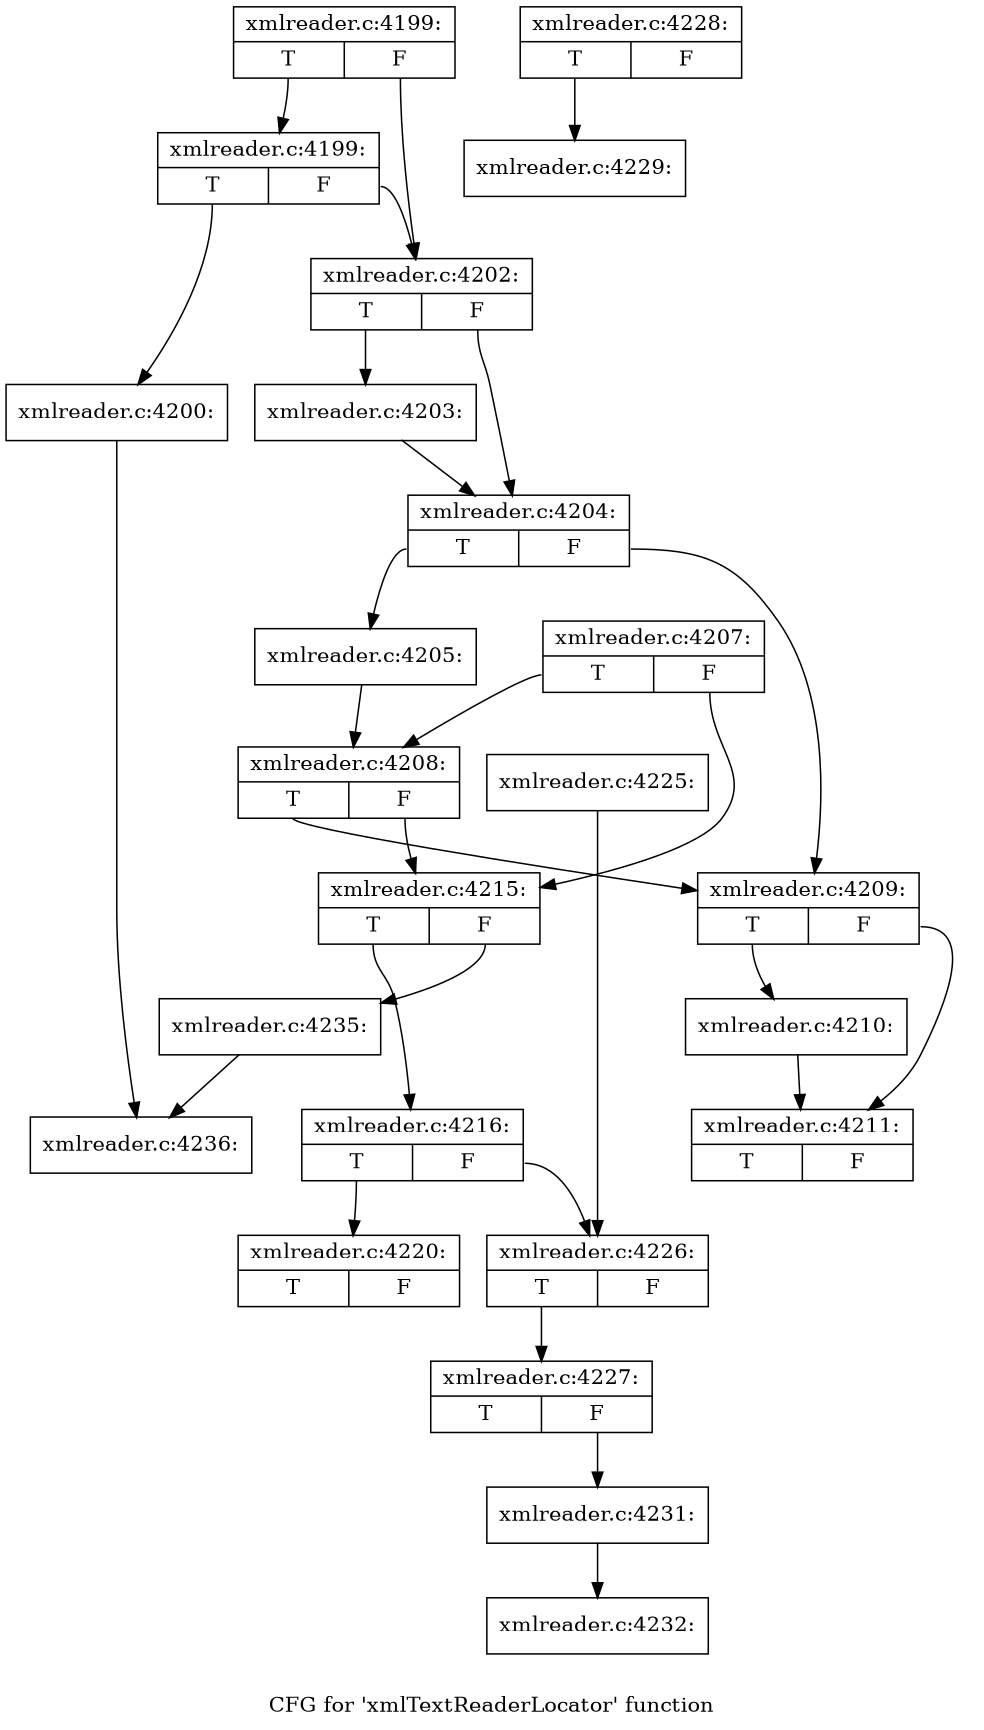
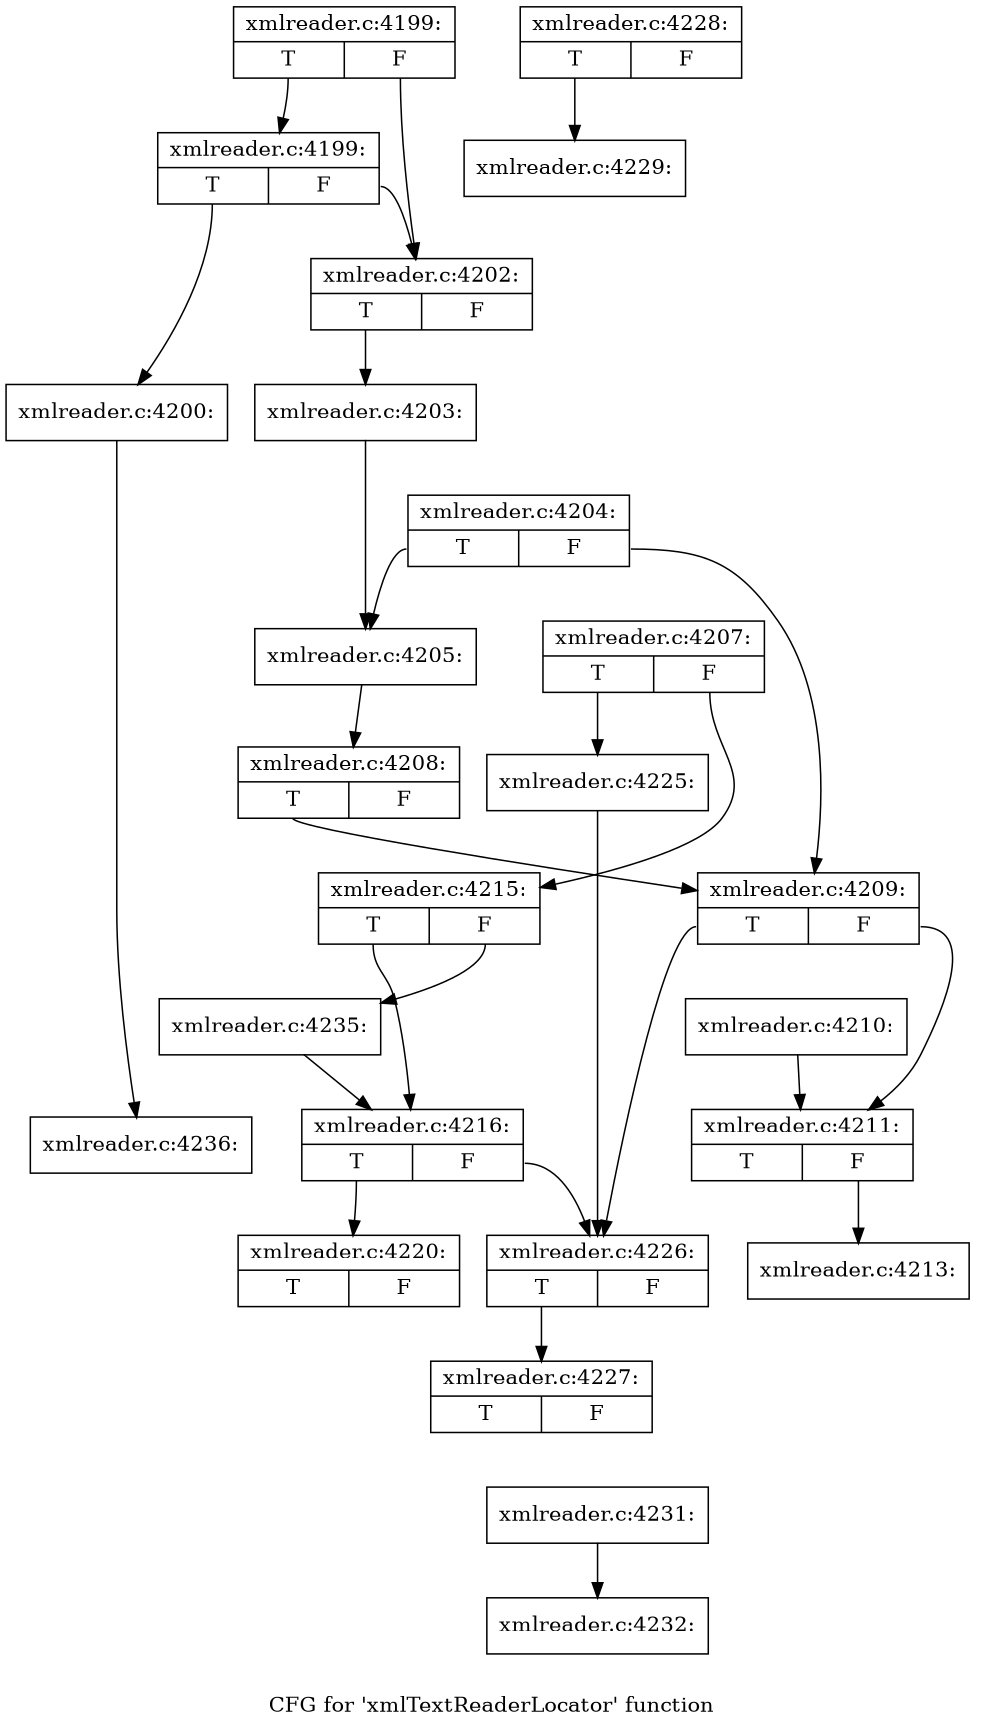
(494, 405) -> none
(432, 463) -> (366, 527)
(477, 704) -> (598, 716)
(406, 835) -> none
(756, 966) -> (639, 1068)
(210, 1081) -> (332, 1077)
none -> (858, 1271)
(598, 1452) -> none
